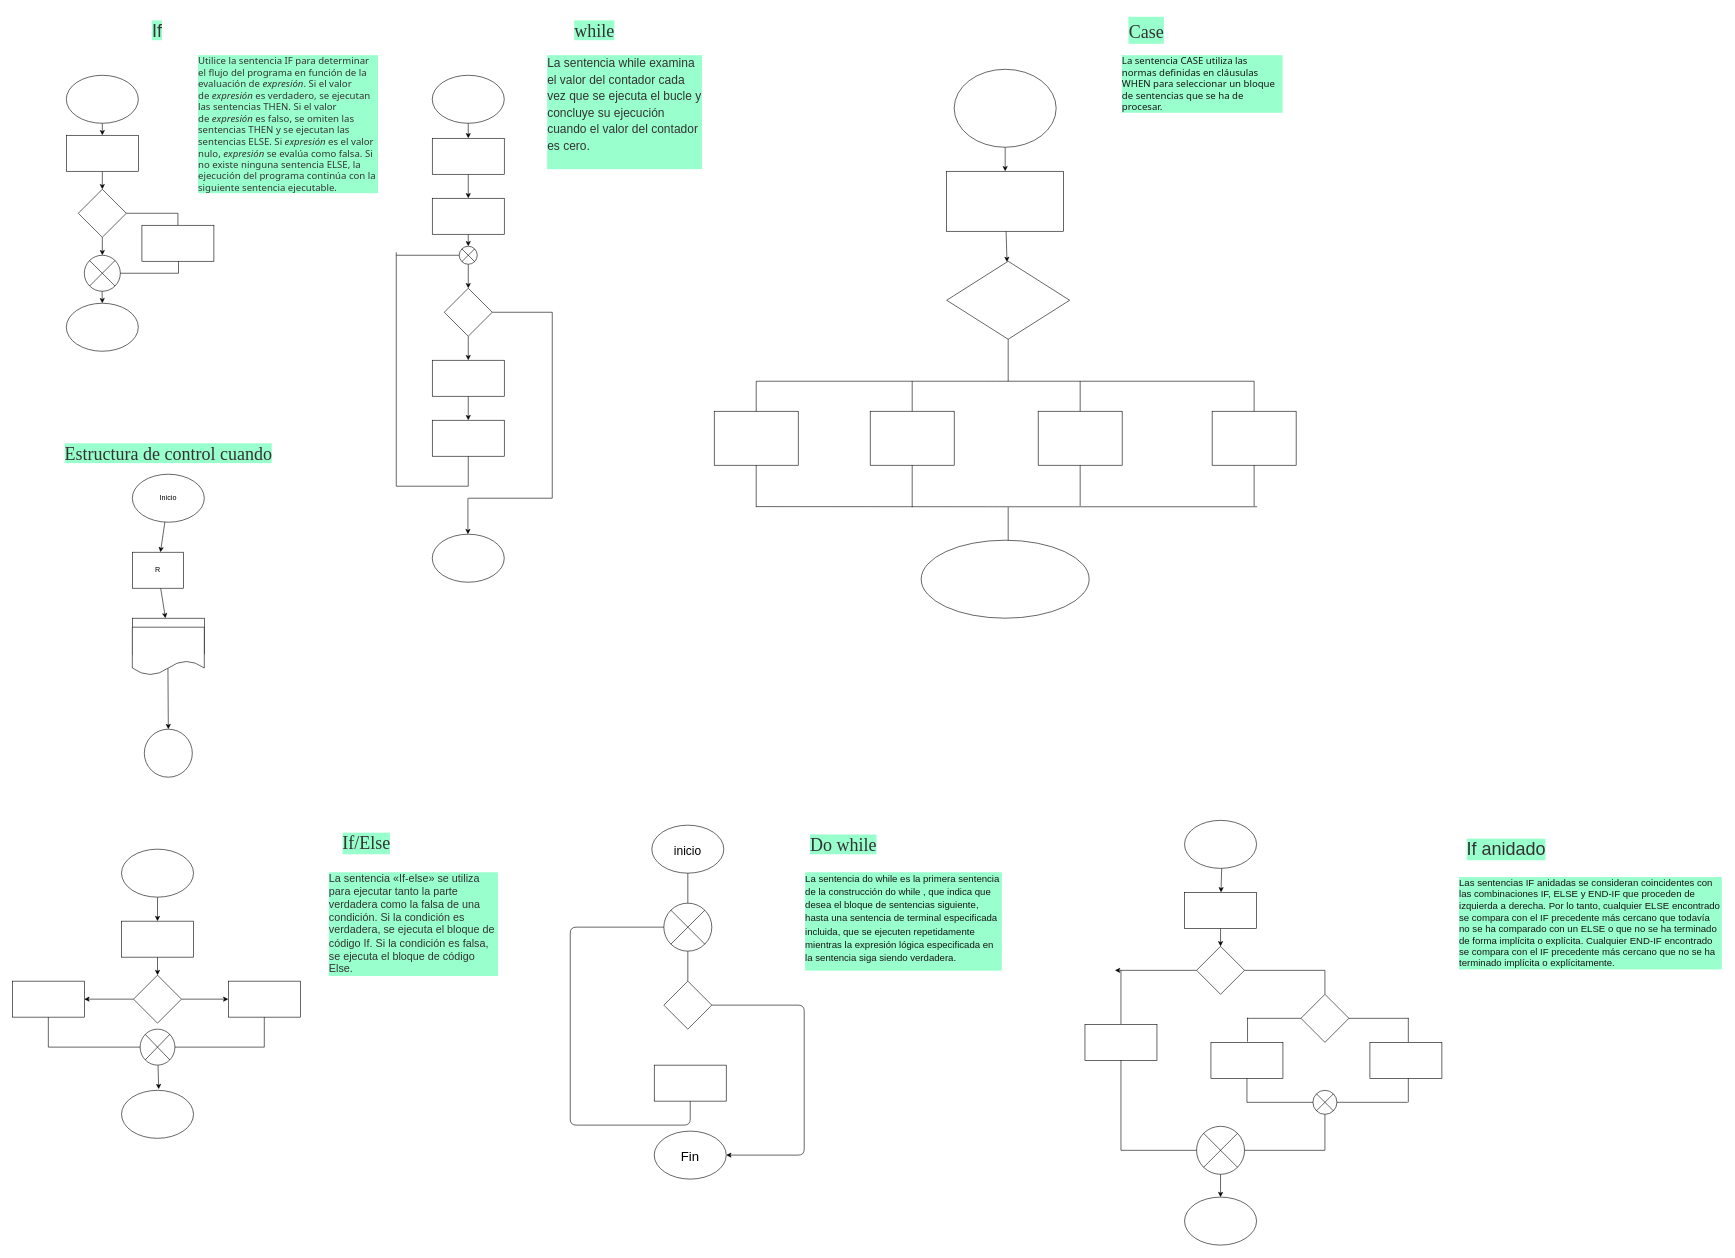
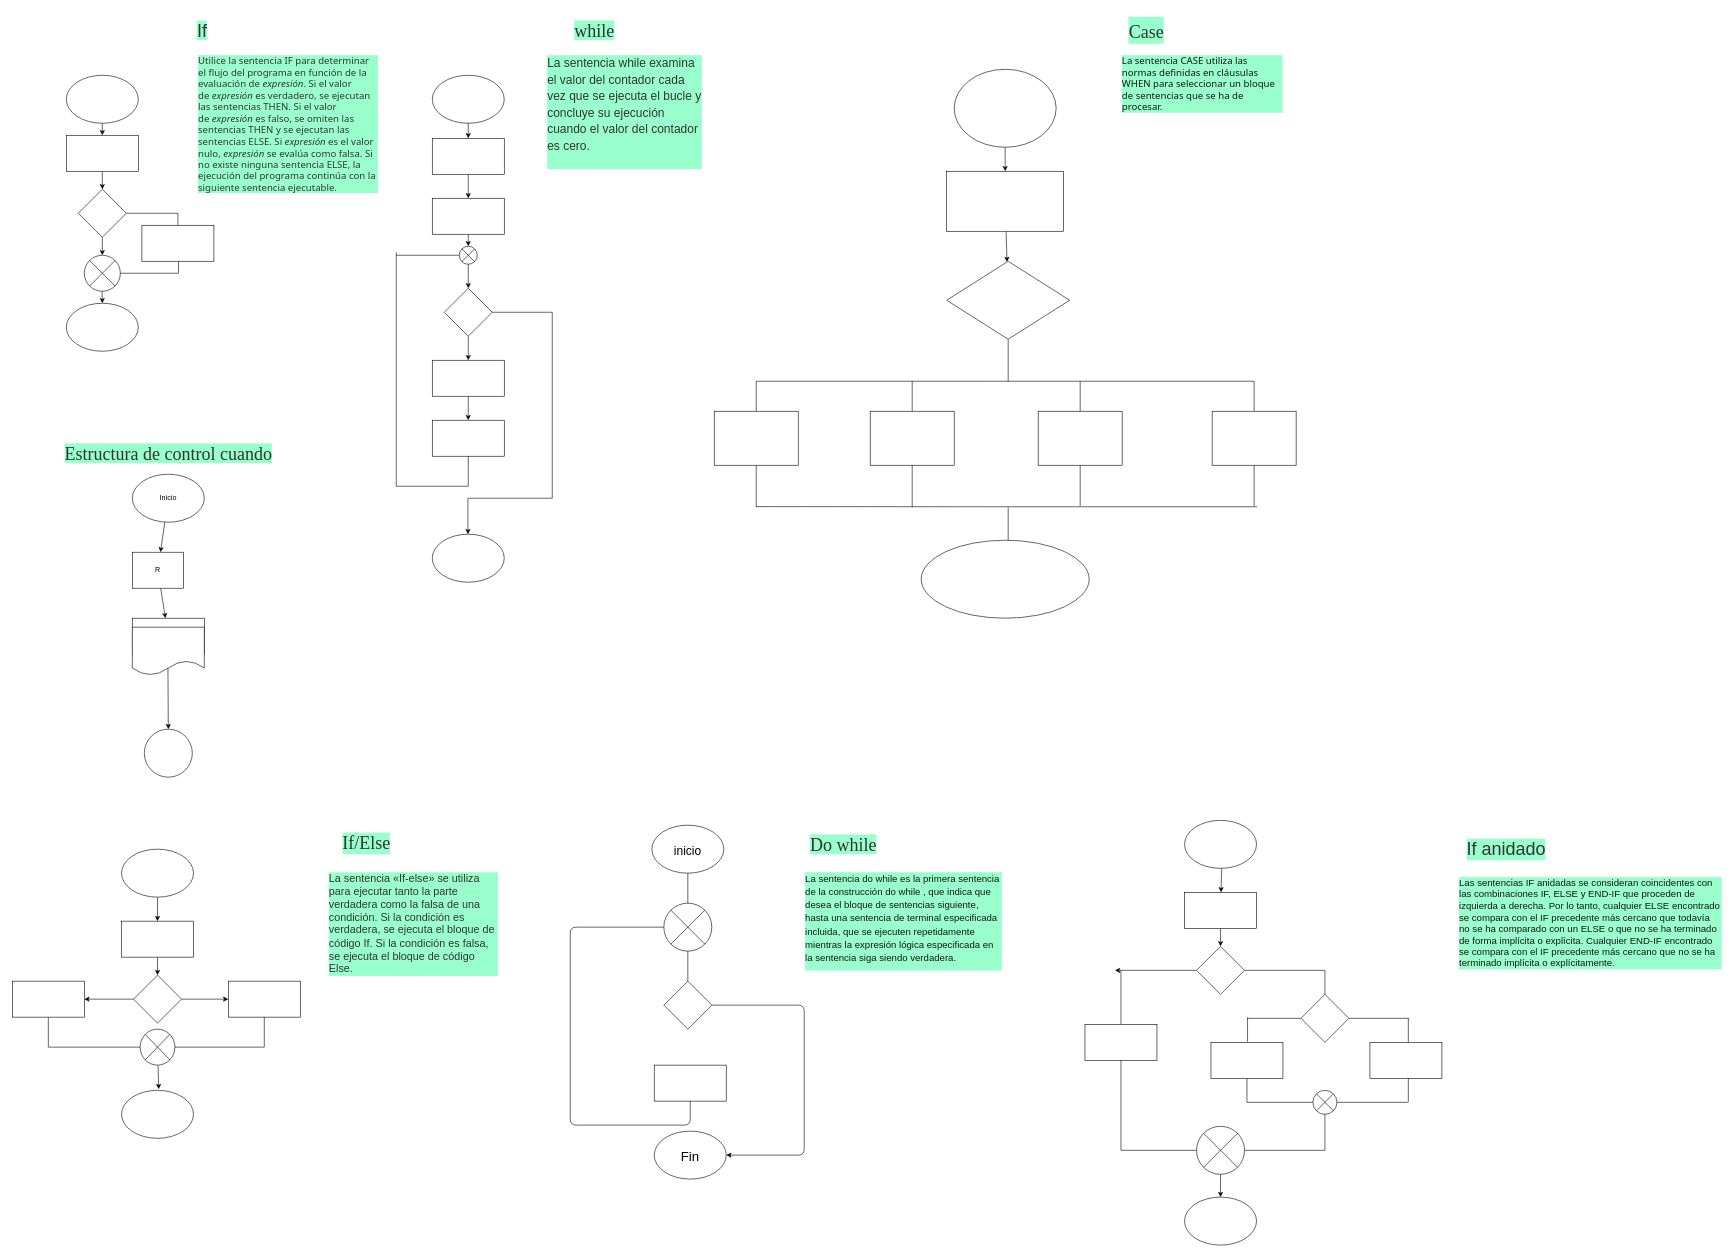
(157, 30) -> (202, 30)
